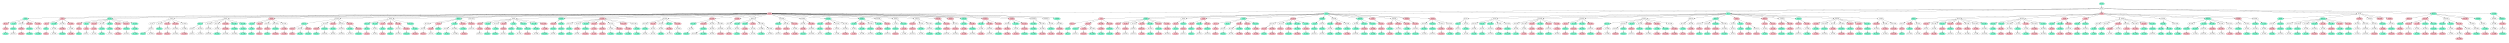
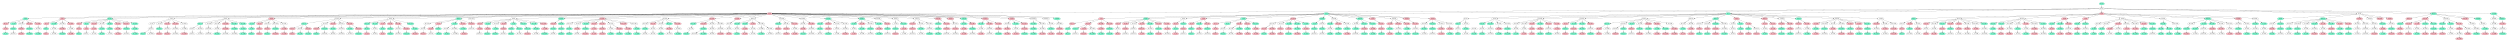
(1474, 24) -> none
